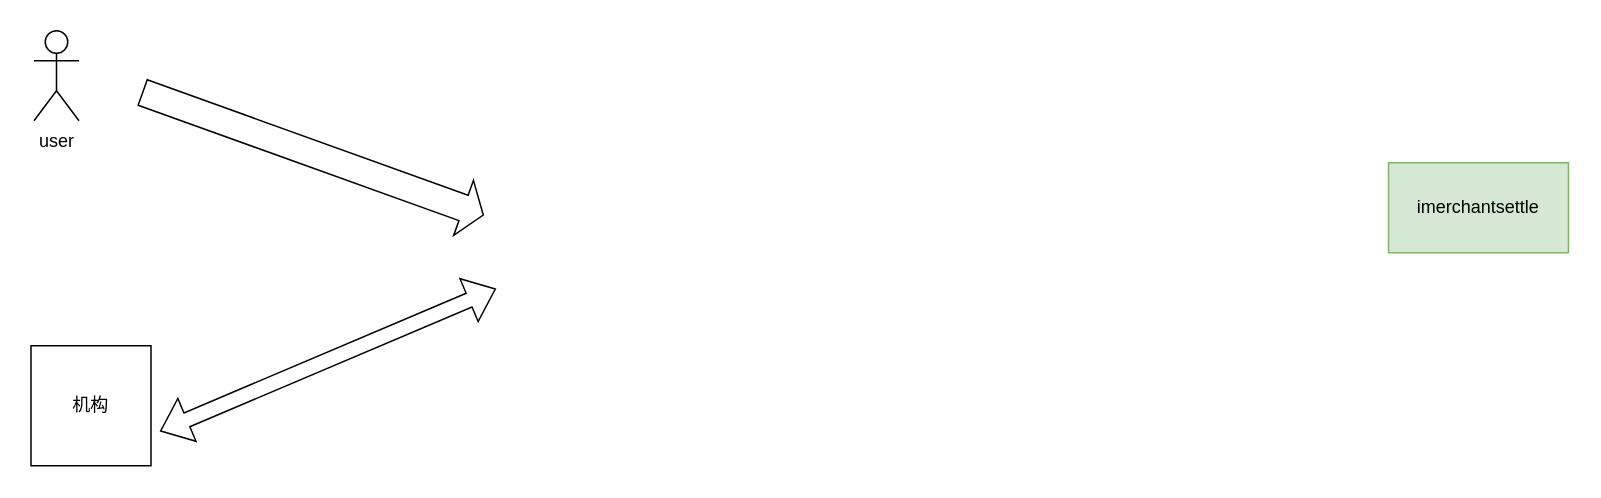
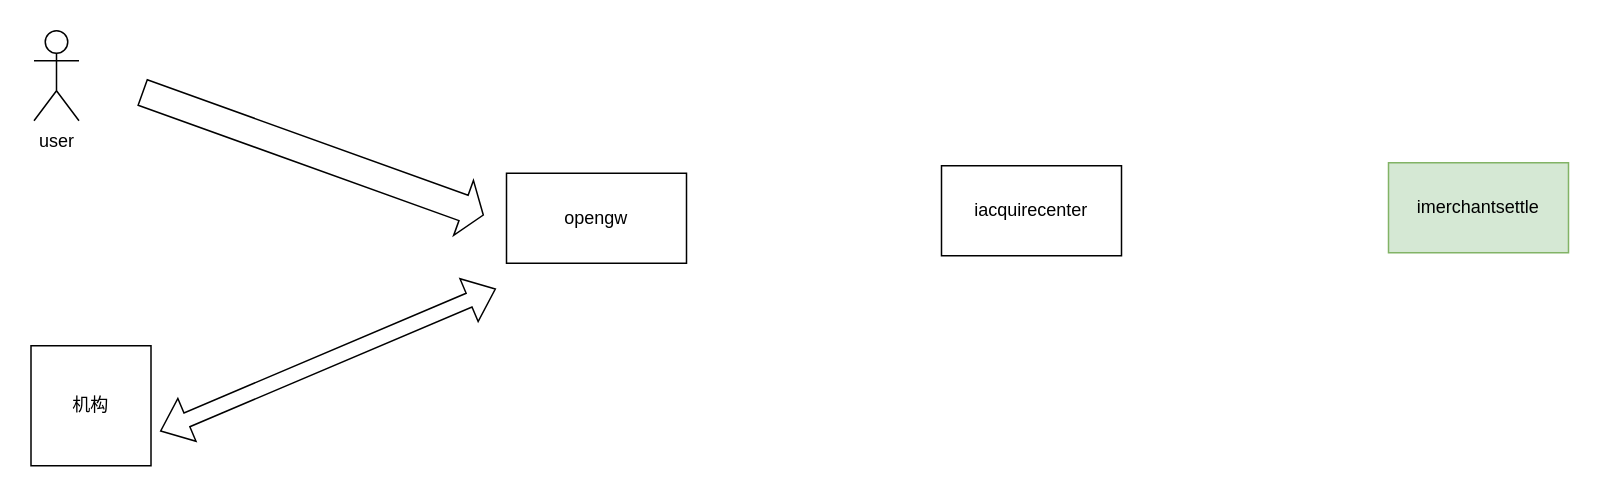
none -> (1031, 211)
none -> (596, 218)
